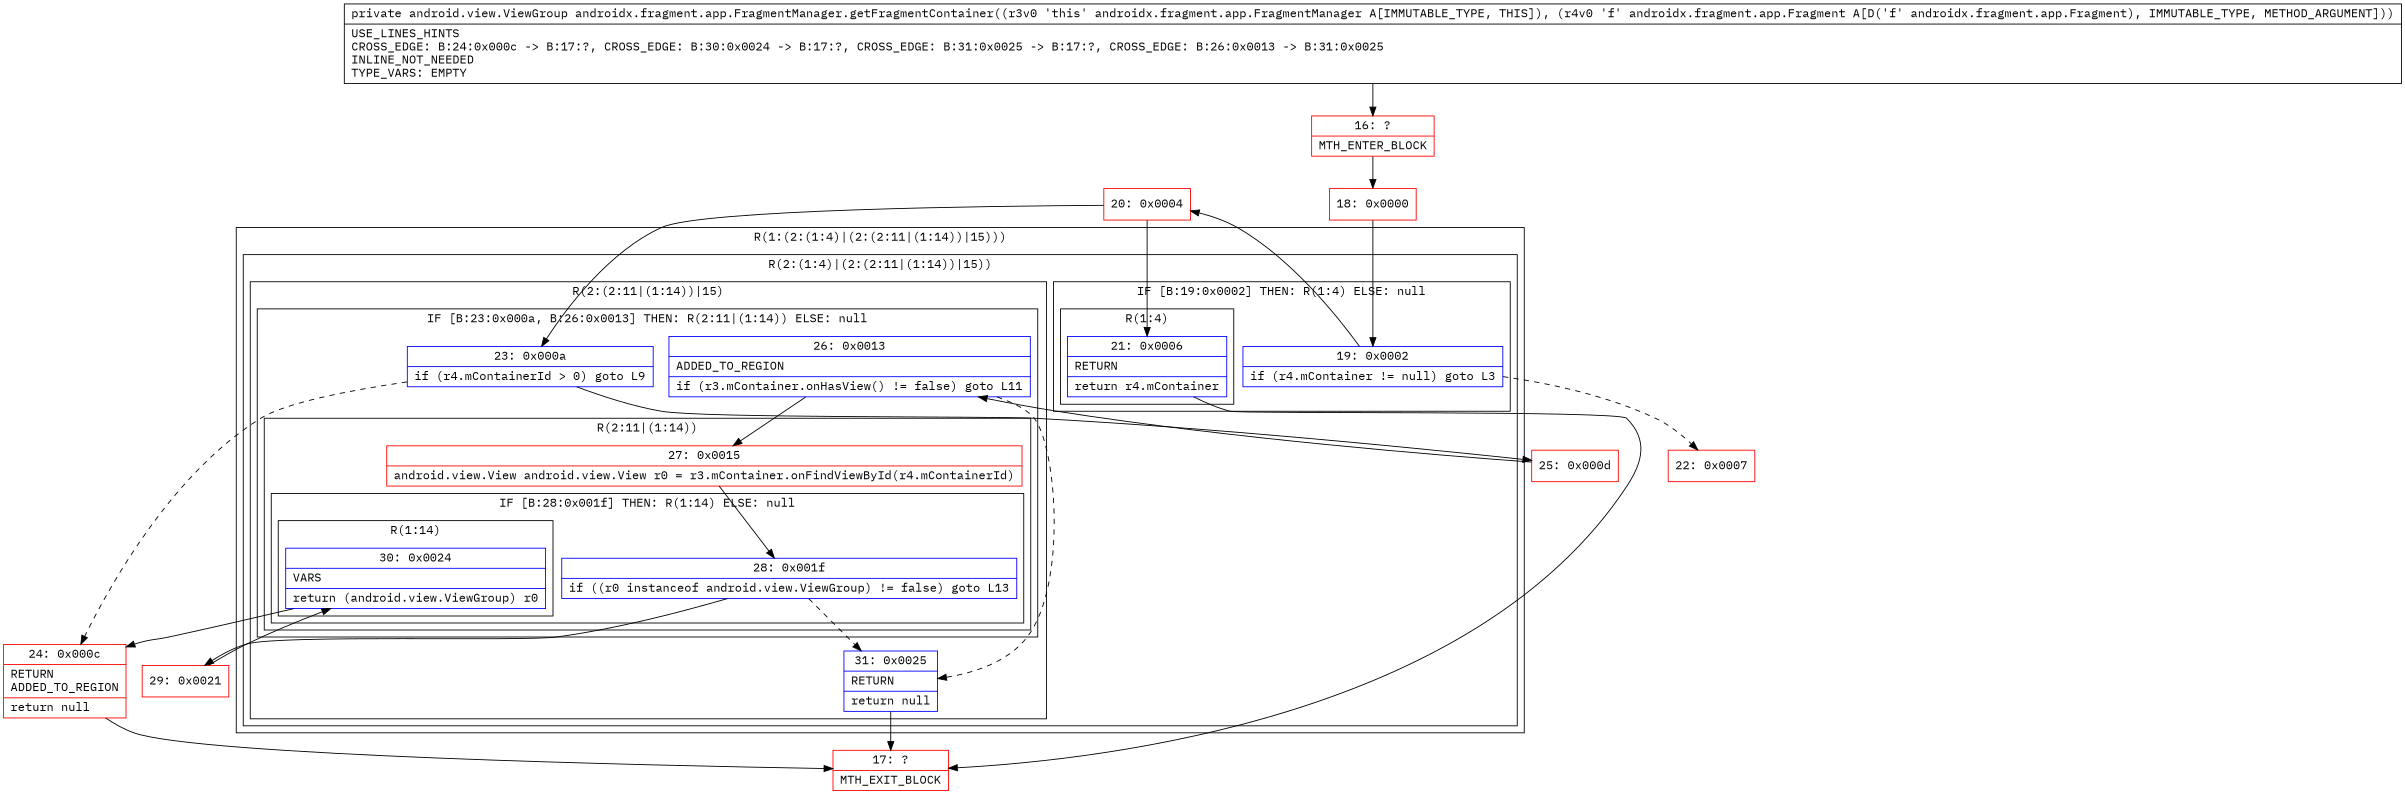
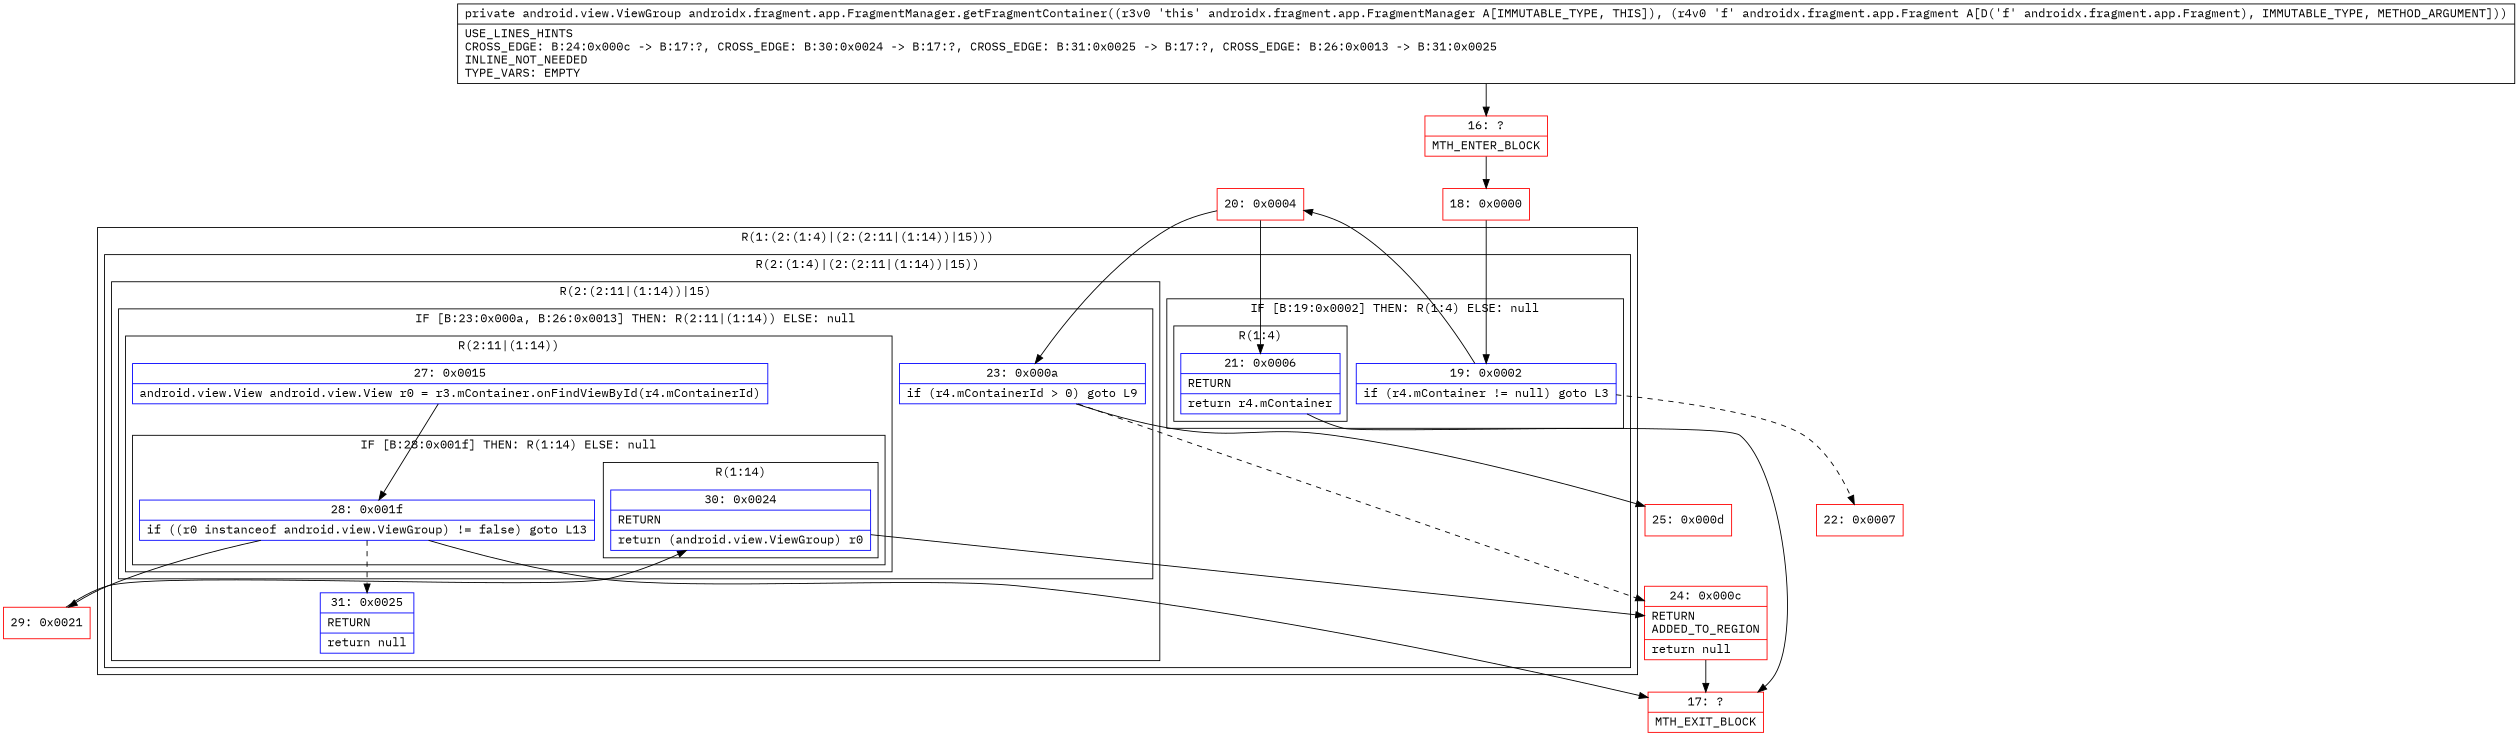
(850, 367) -> none
(704, 466) -> (450, 384)
(308, 578) -> (640, 520)
(891, 726) -> (1037, 588)
